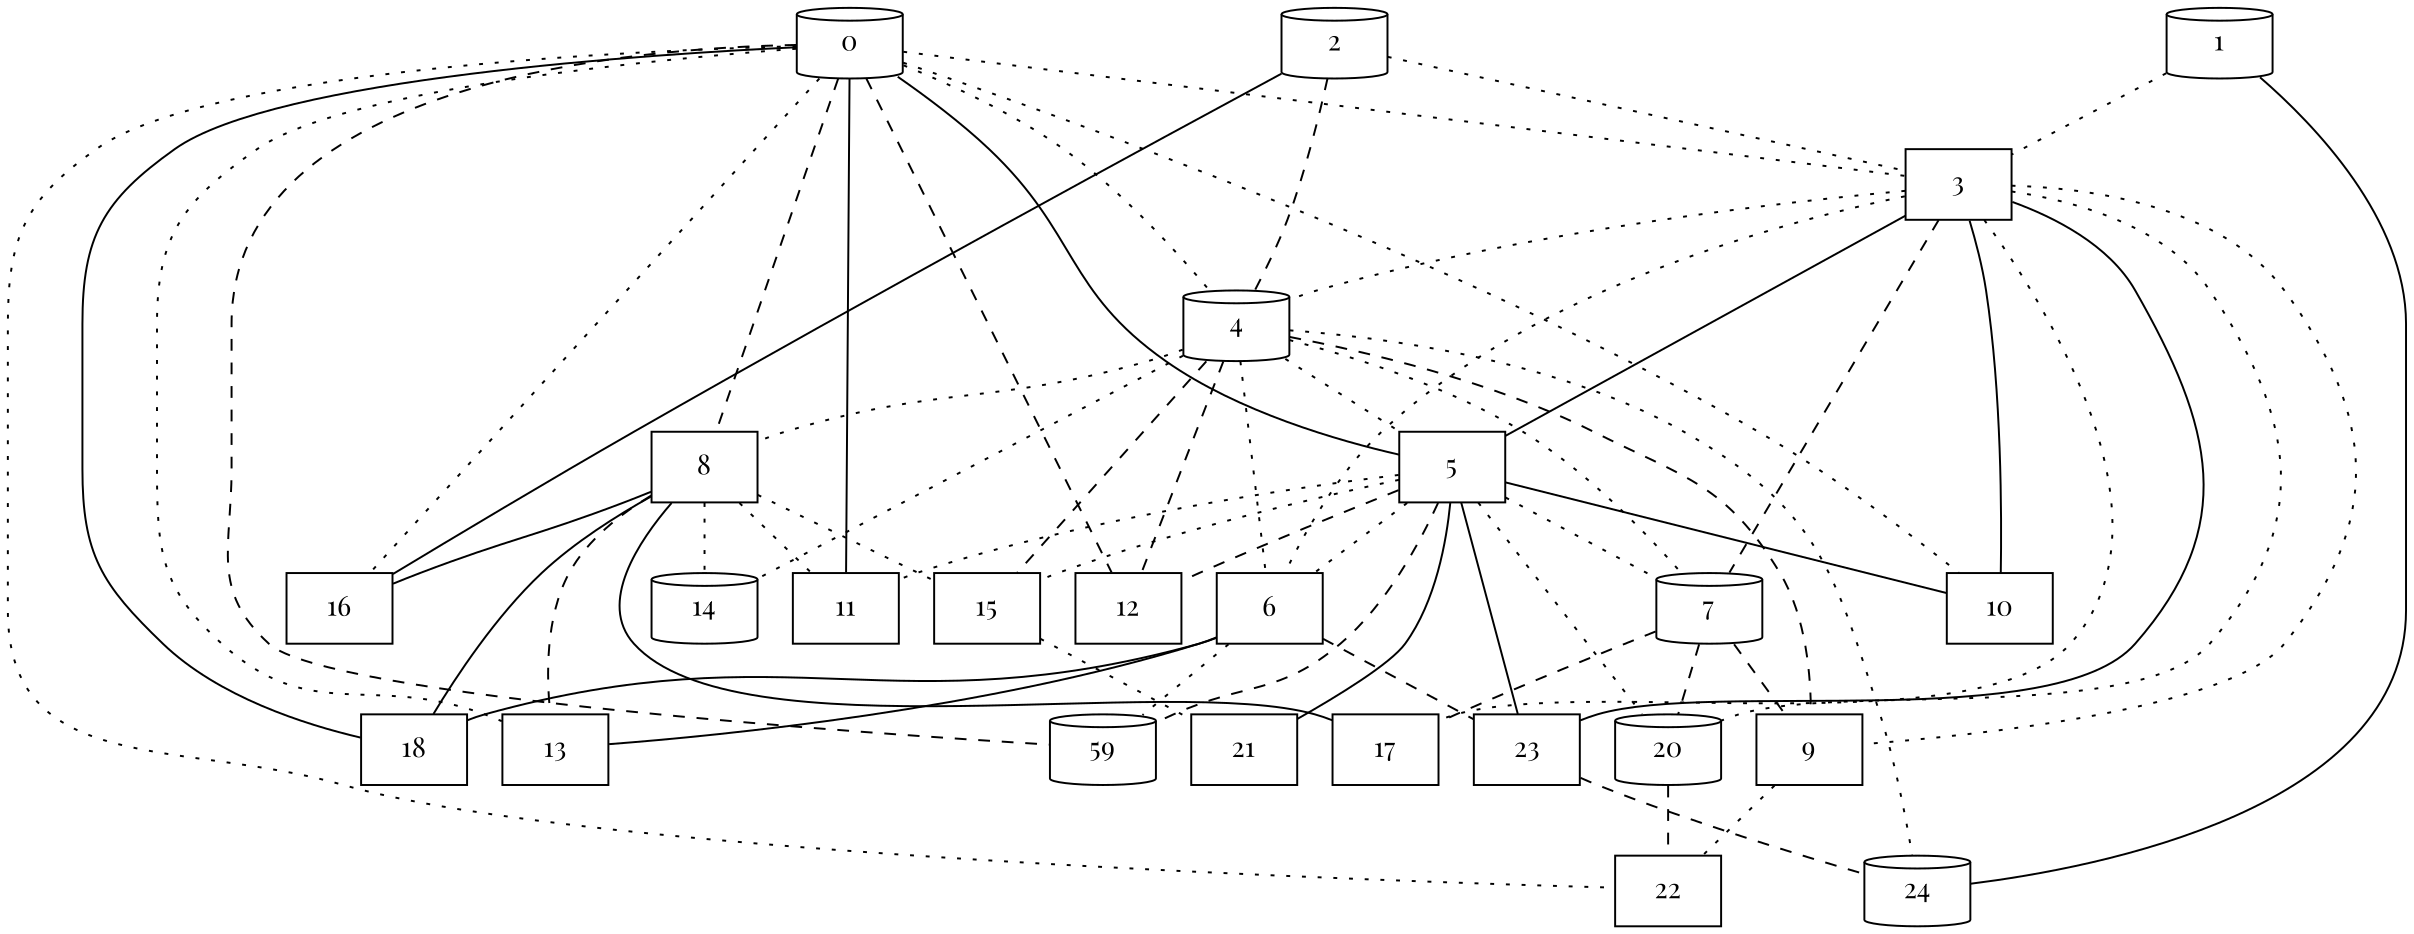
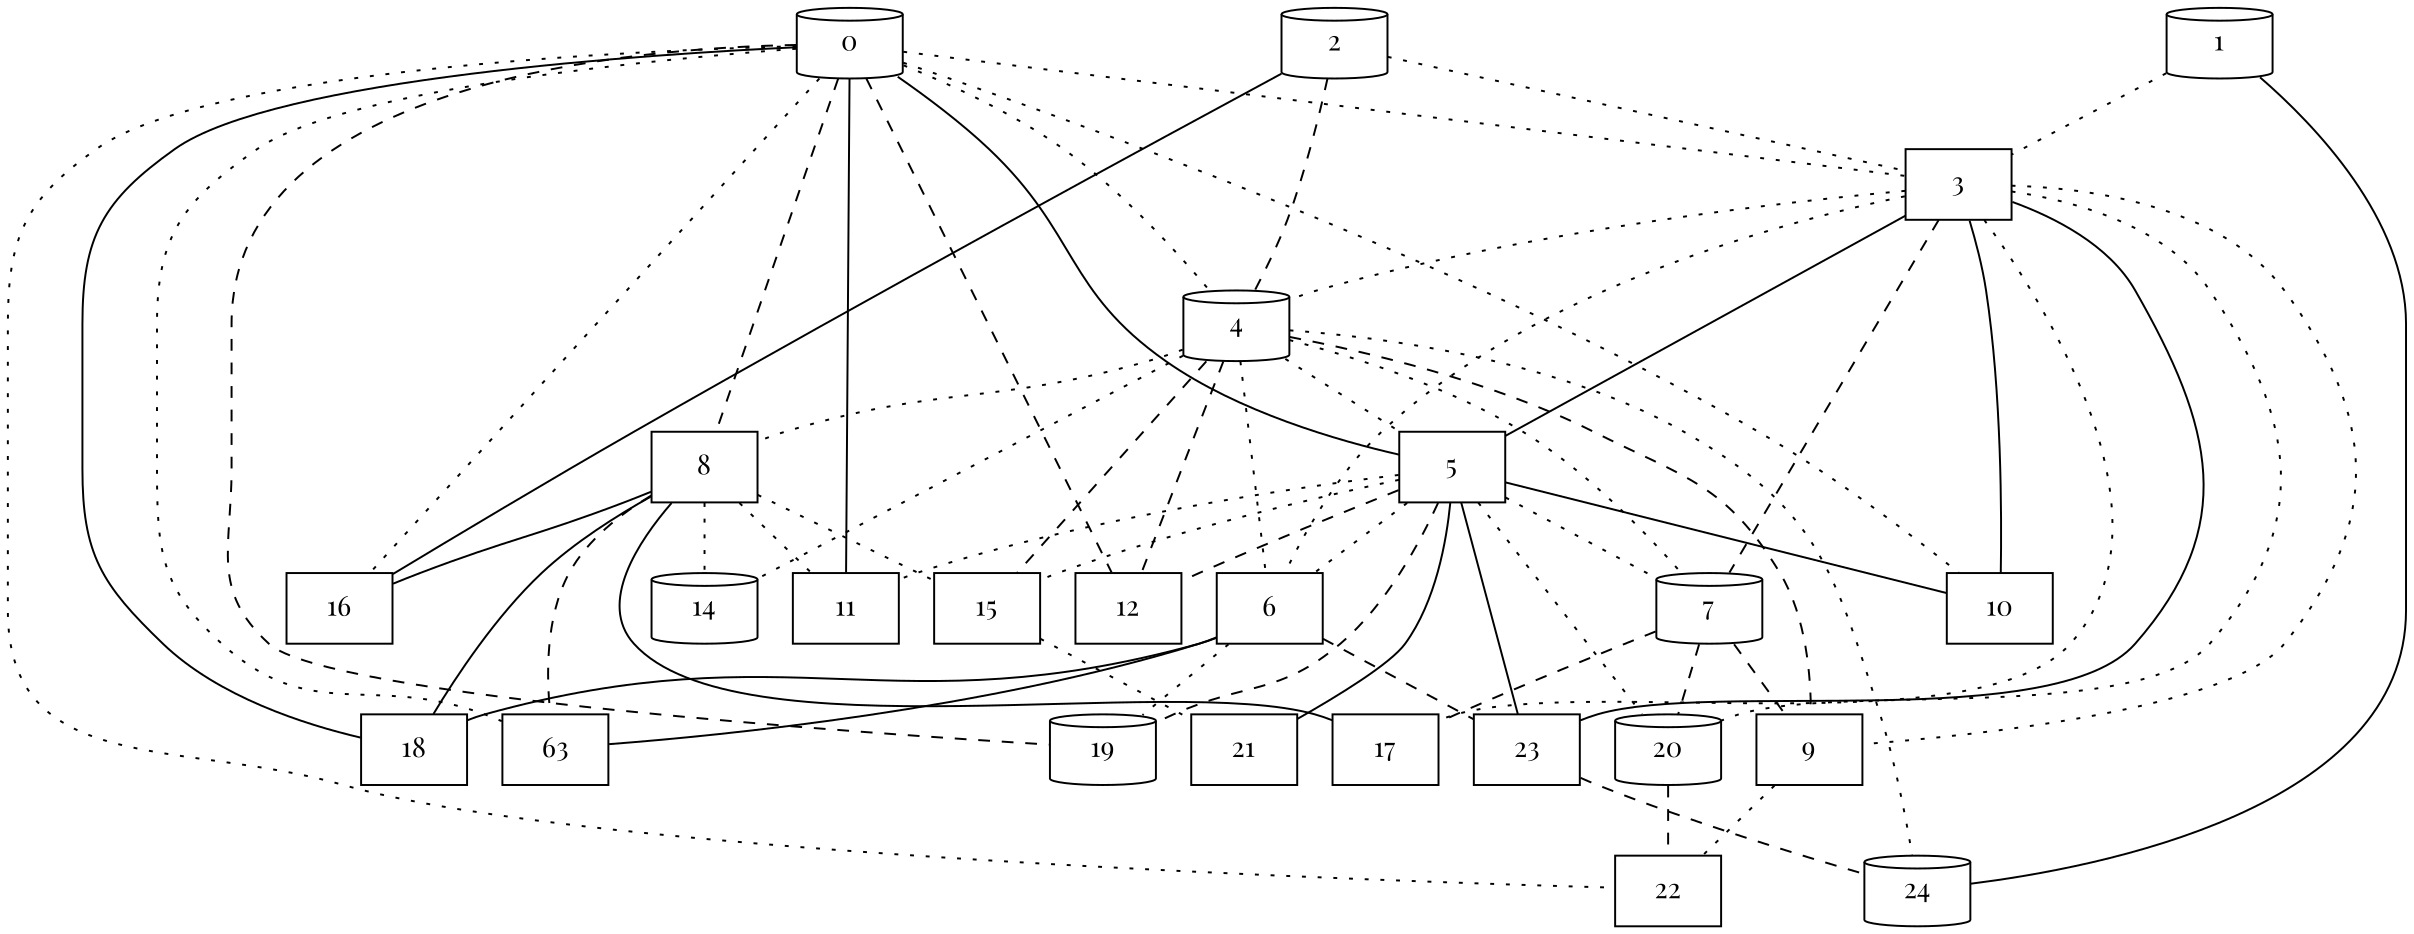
(555, 750) -> (555, 750)
(1103, 750) -> (1103, 750)
